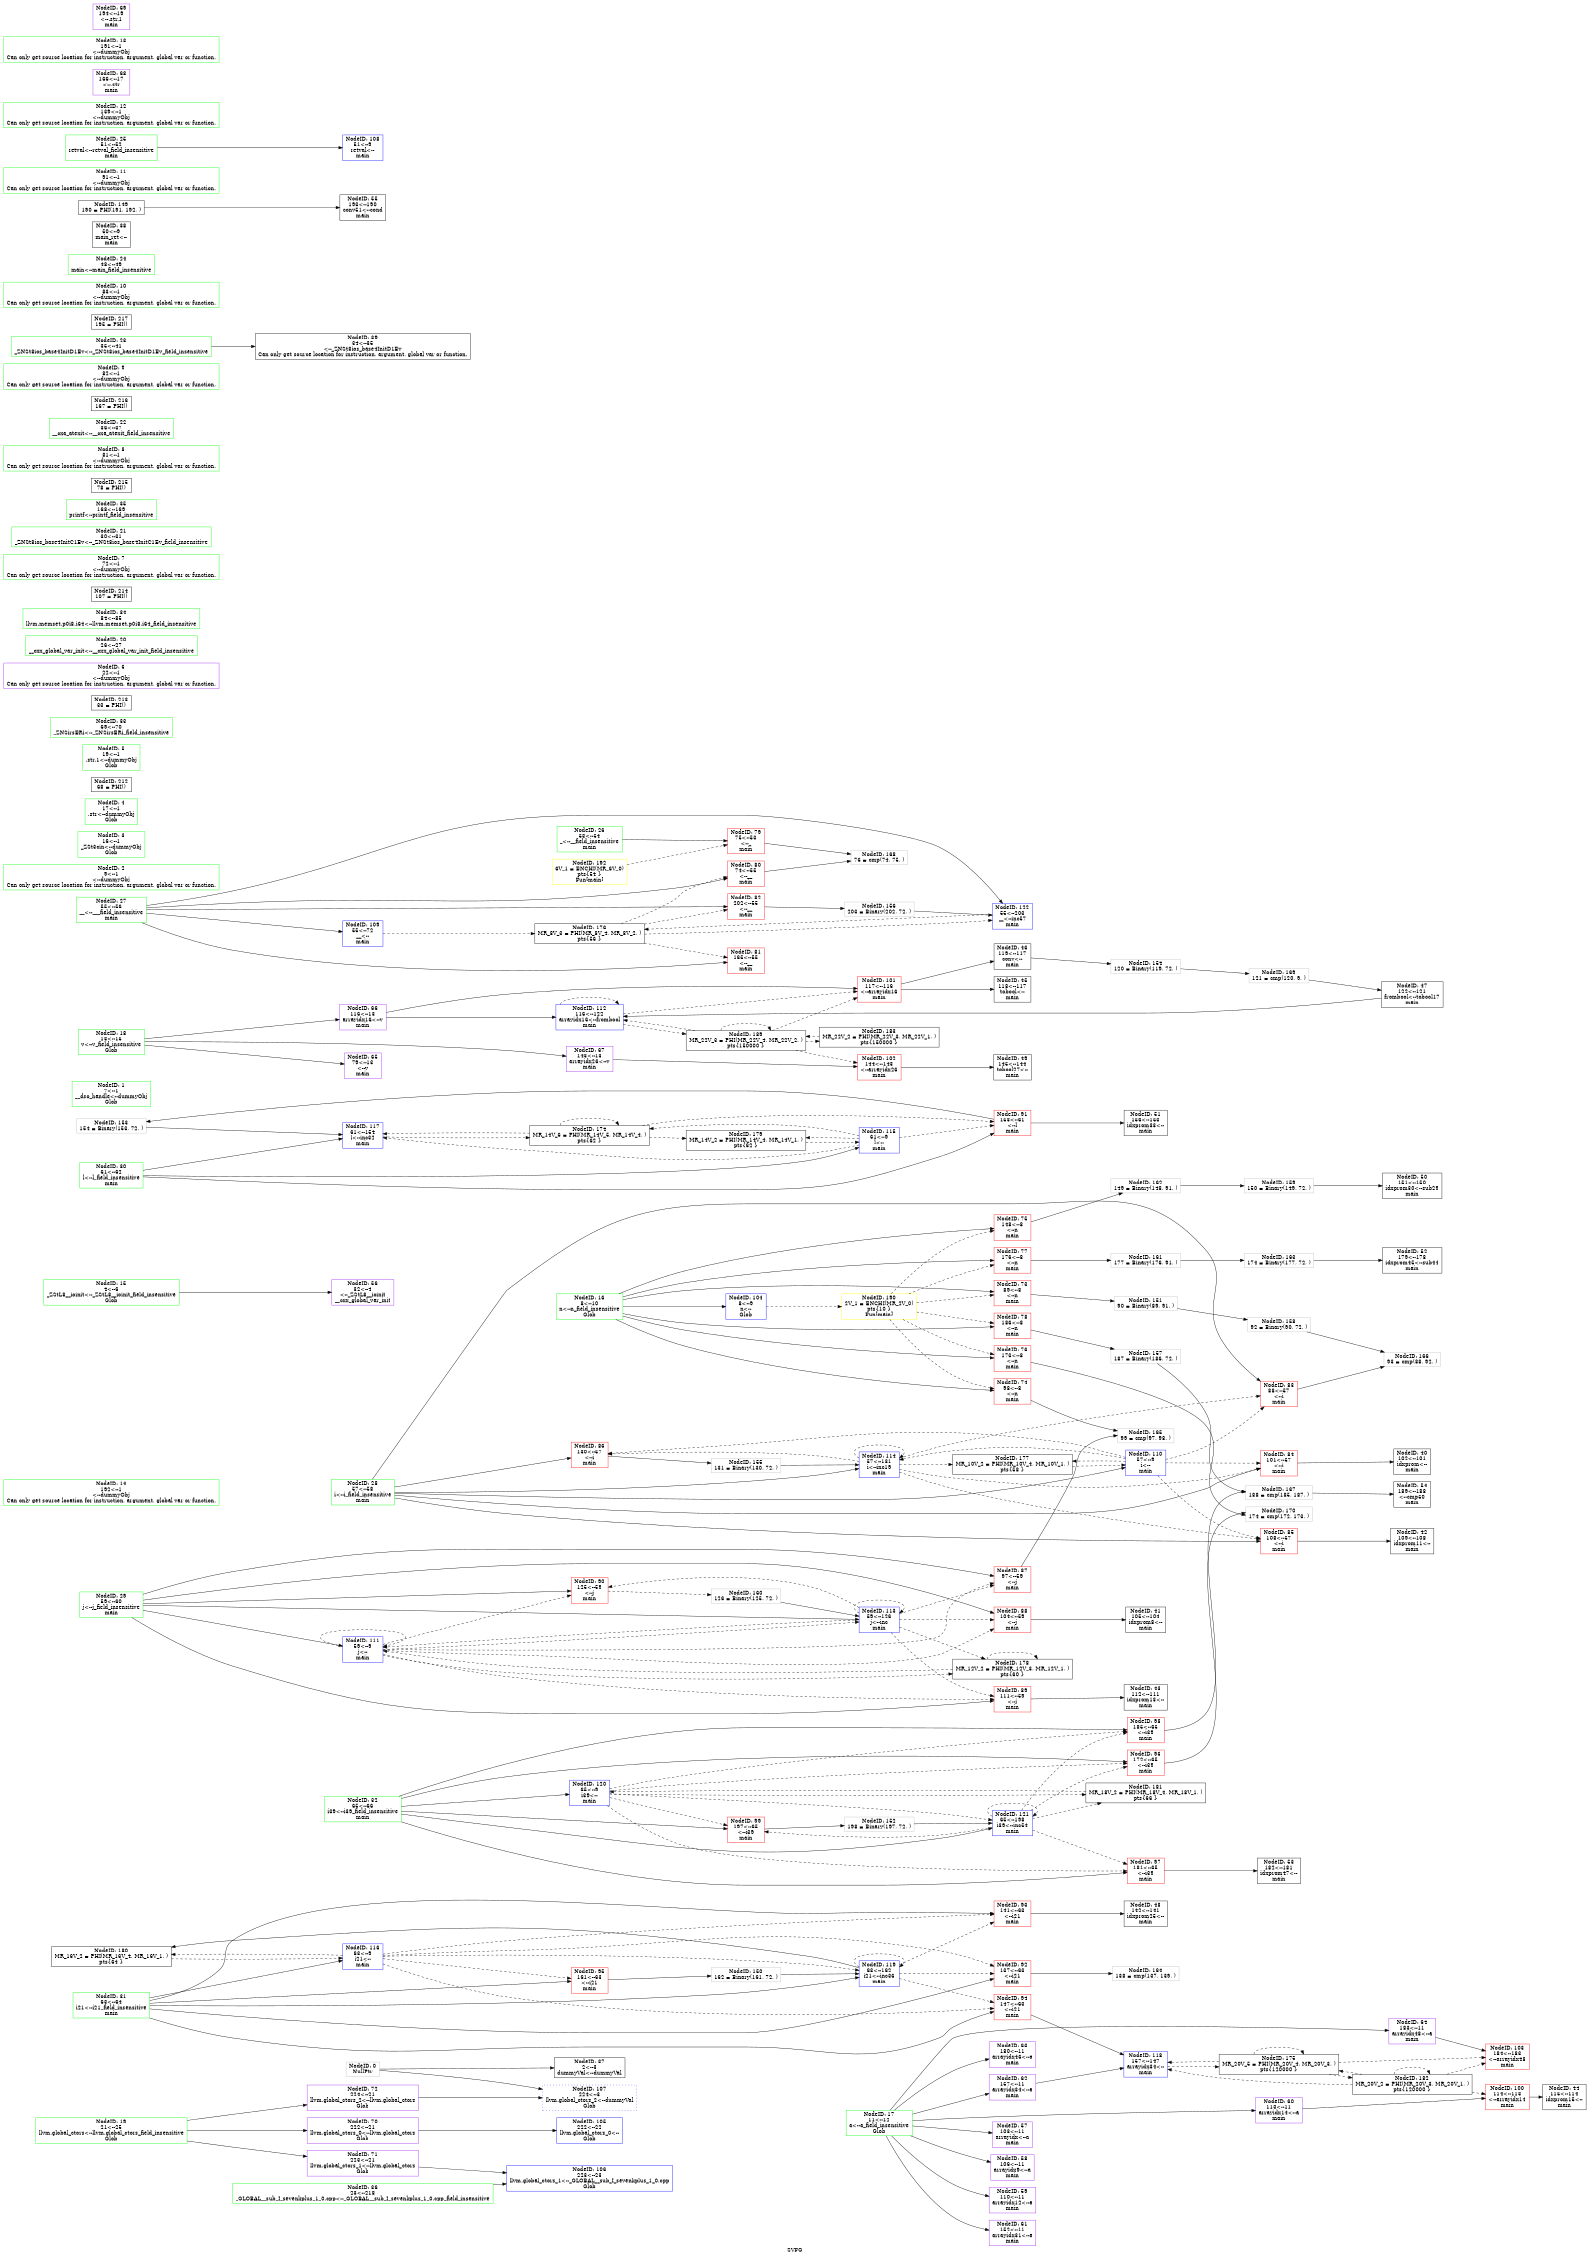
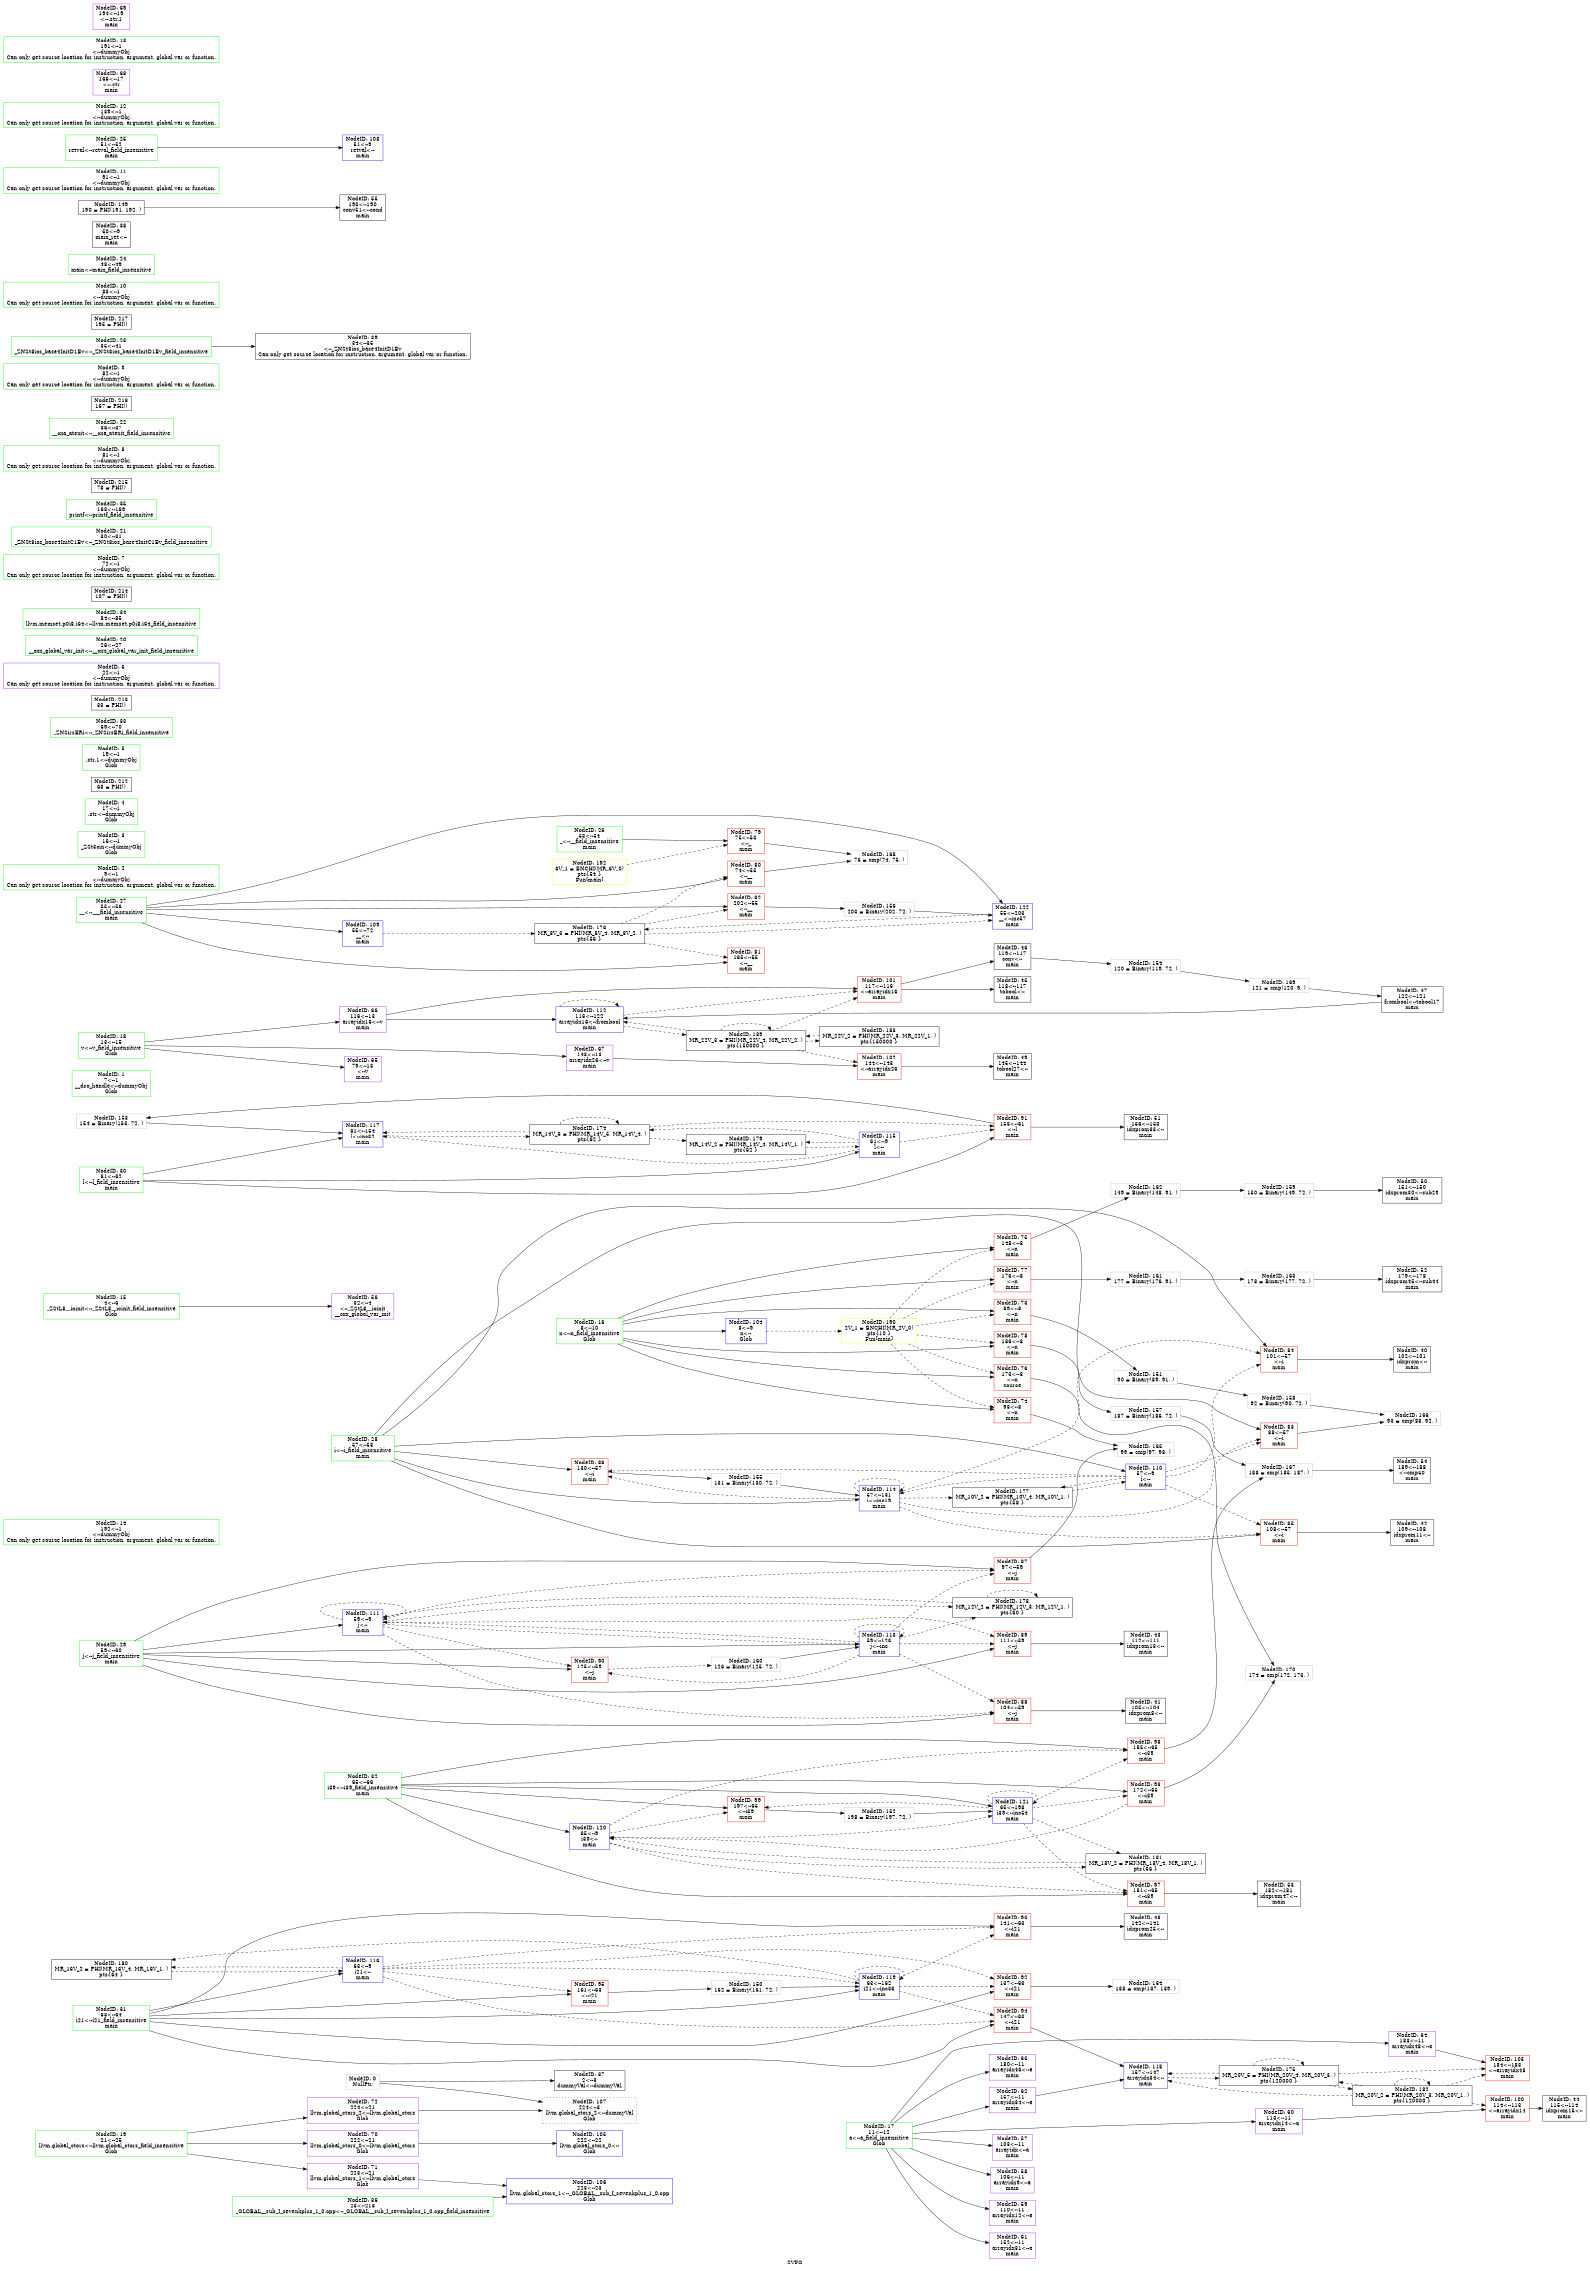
(1279, 1263) -> (1279, 1282)
(1012, 1367) -> (1012, 1386)
(866, 1774) -> (874, 1850)
(518, 1928) -> (518, 1941)
